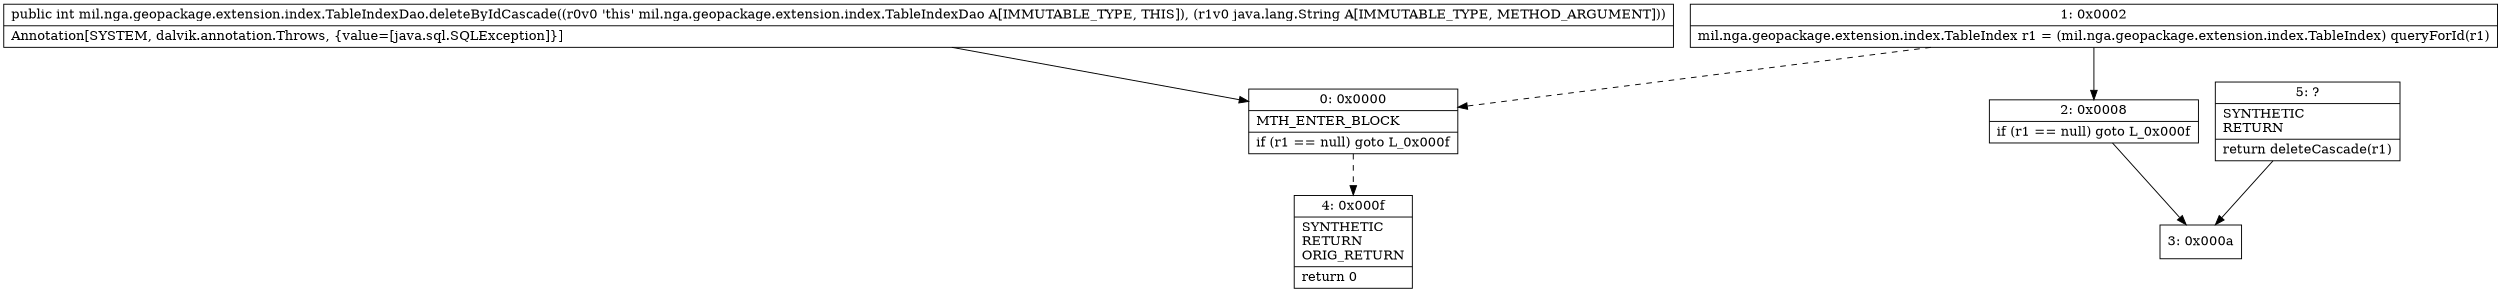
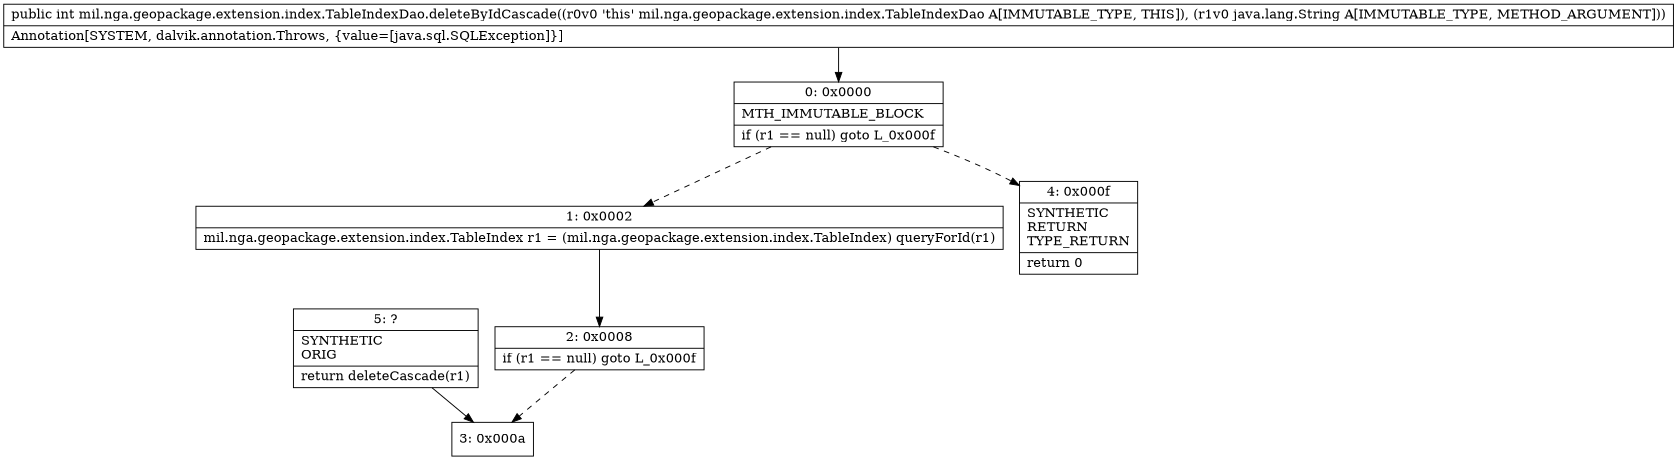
(1699, 77) -> (712, 174)
(1328, 121) -> (833, 114)
(2253, 128) -> (319, 355)
(2146, 180) -> (547, 393)
(1353, 255) -> (1079, 241)
